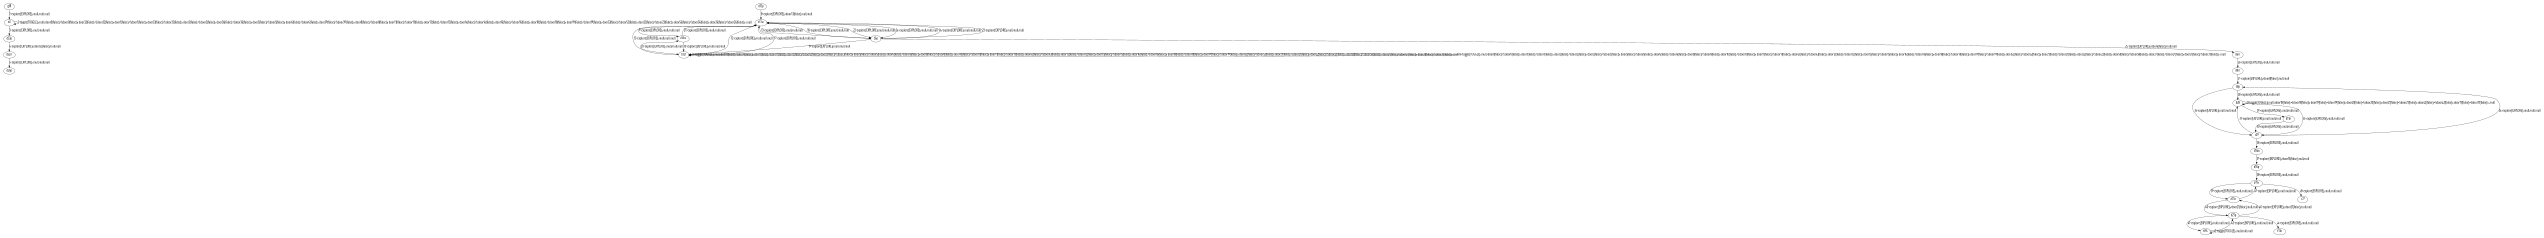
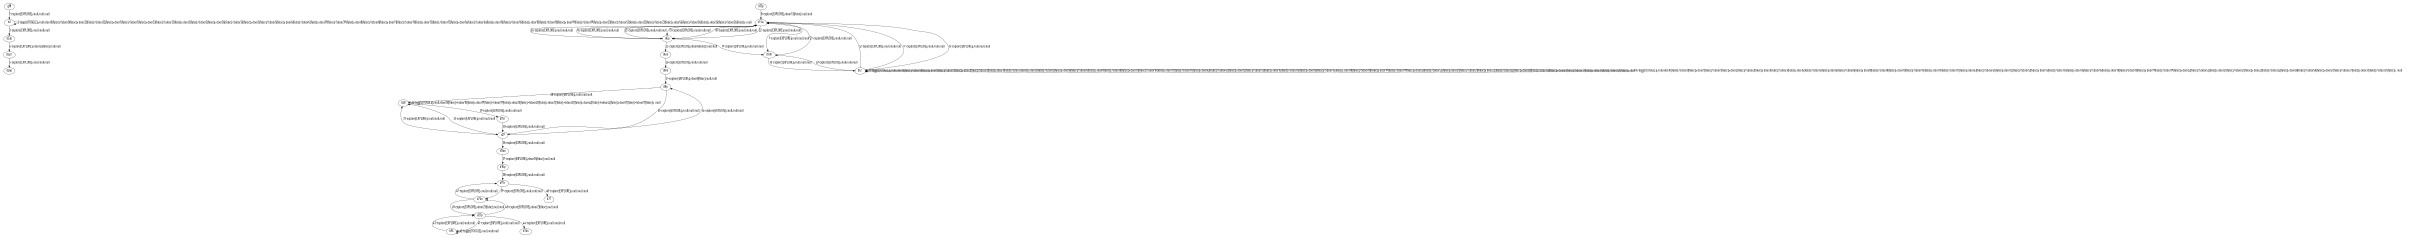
(781, 48) -> (717, 45)
